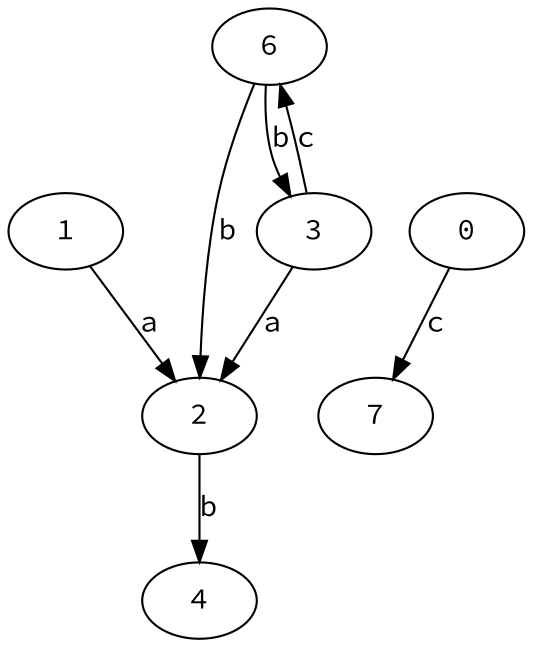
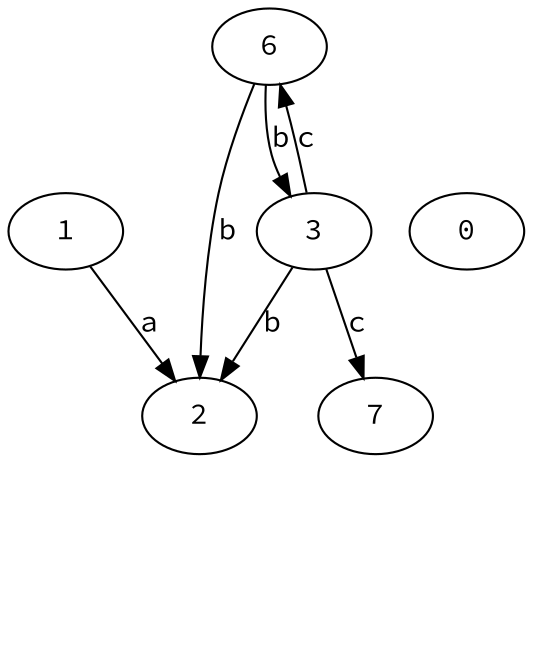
(426, 314) -> (341, 313)
(273, 324) -> (273, 324)
(199, 601) -> none
